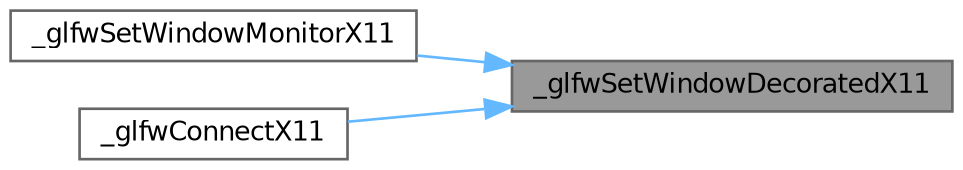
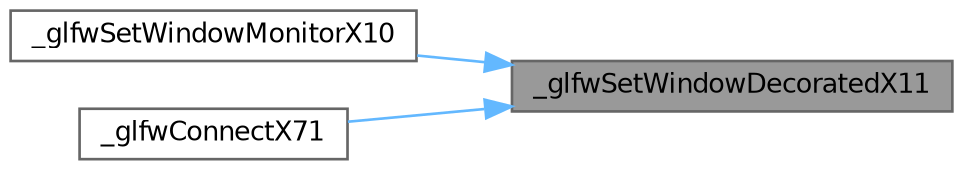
(214, 36) -> (214, 36)
(214, 134) -> (214, 134)
